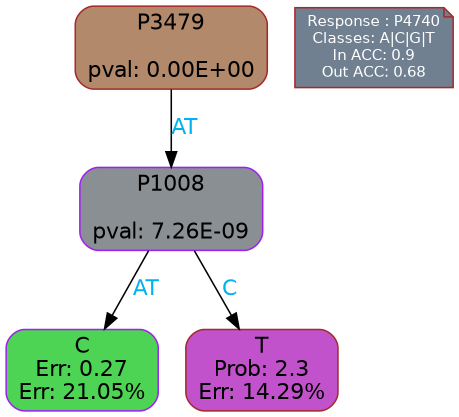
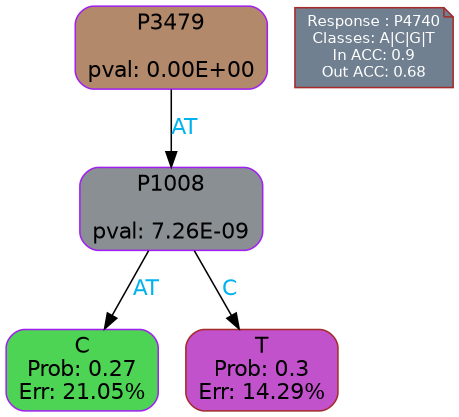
(171, 48) -> (171, 48)
(82, 370) -> (82, 370)
(262, 370) -> (262, 370)
